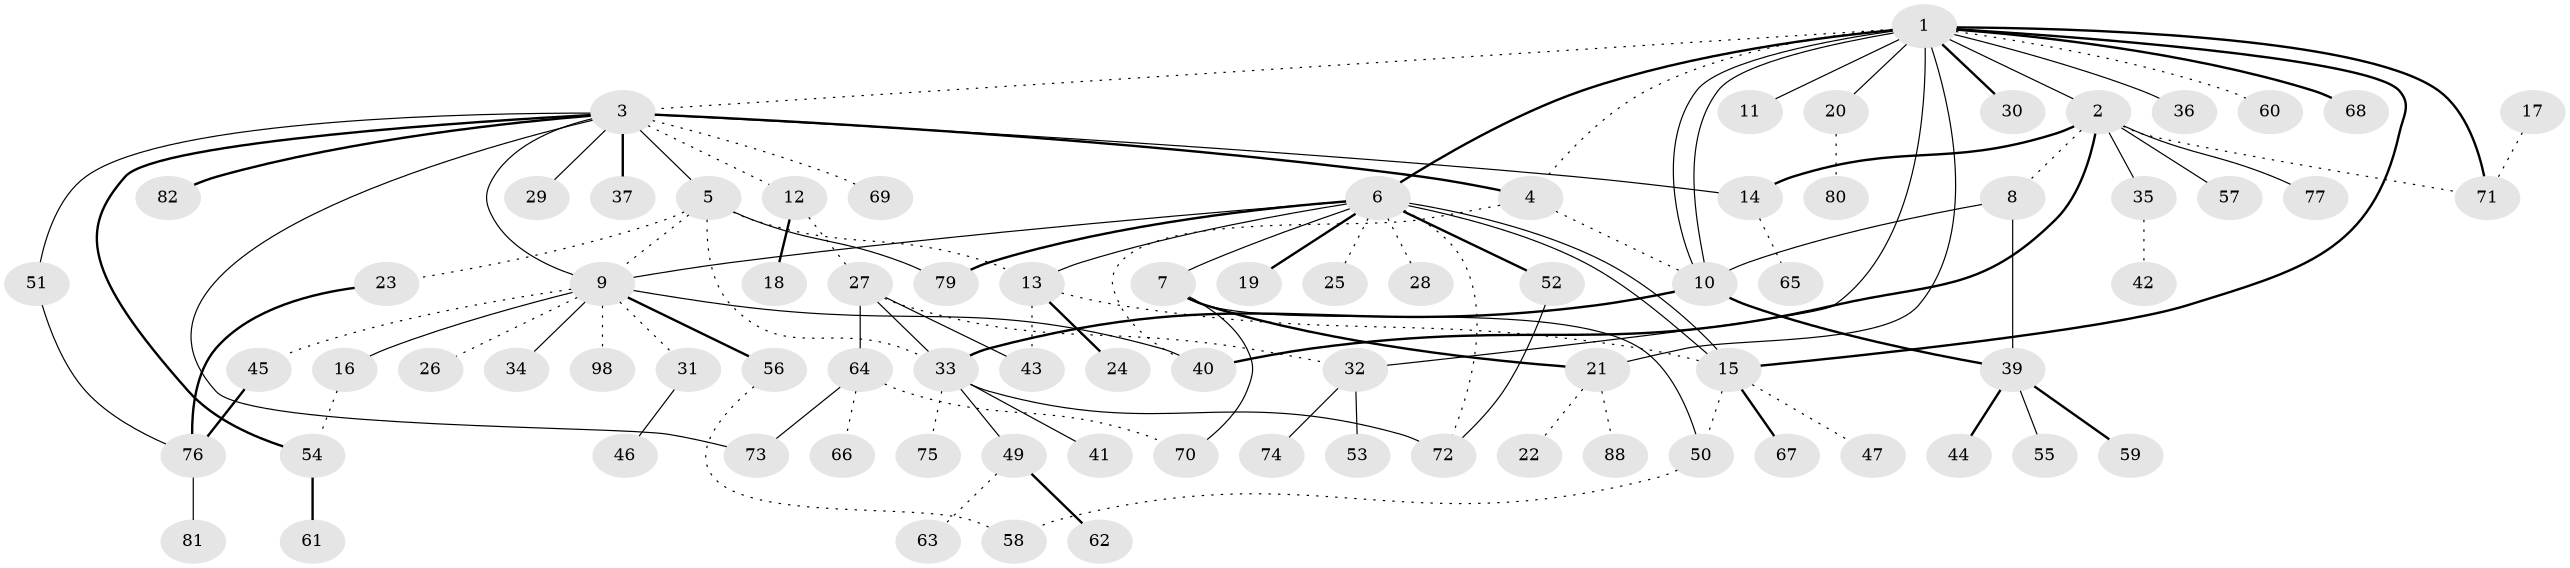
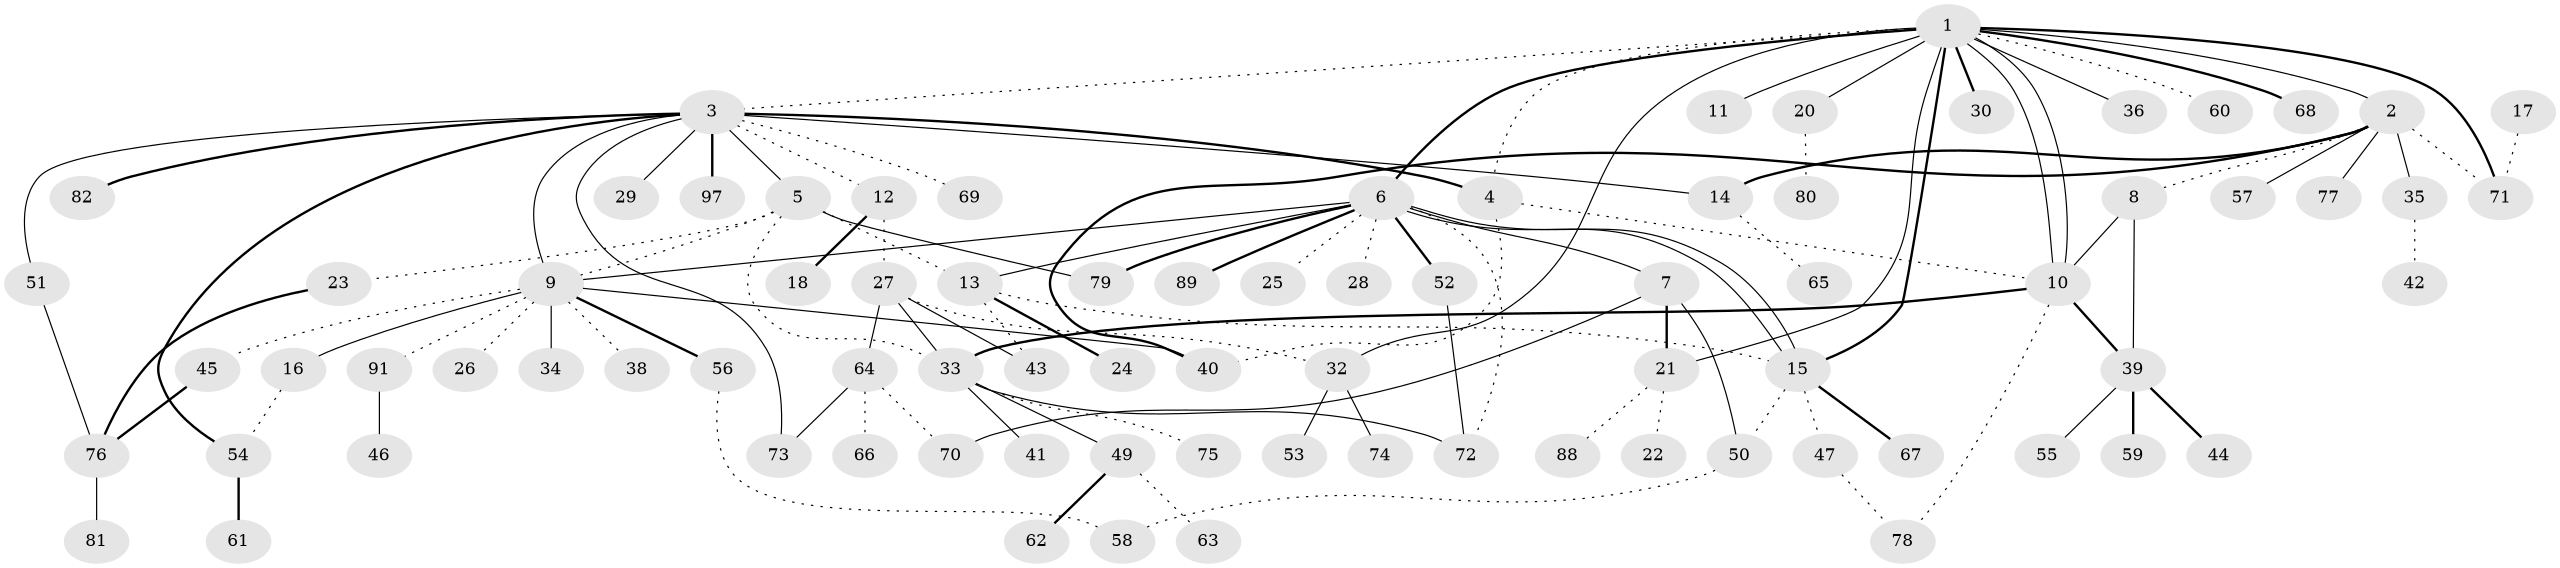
(623, 198) -> (712, 198)
(1249, 284) -> (1187, 284)
(602, 370) -> (637, 370)
(688, 370) -> (379, 370)
none -> (1903, 542)
